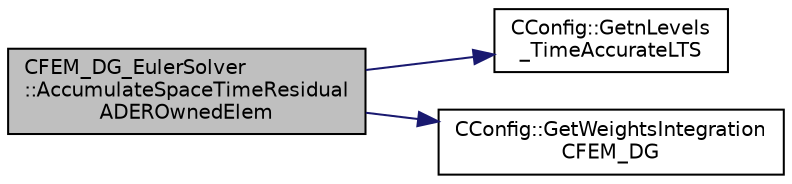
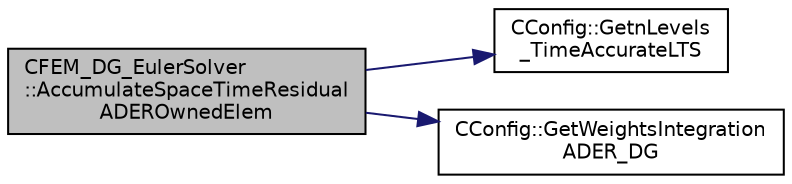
(611, 142) -> (611, 142)
